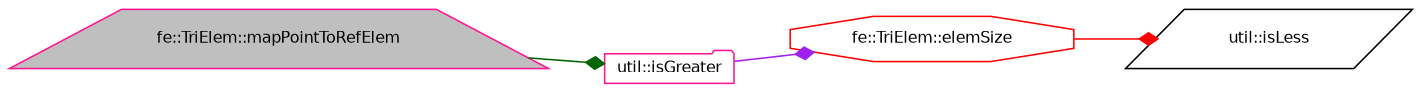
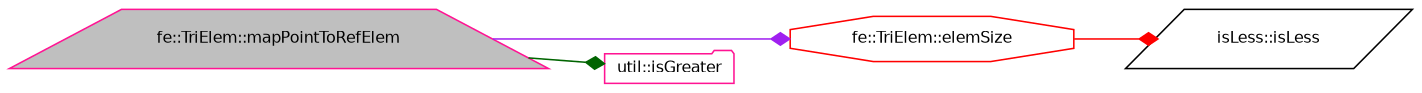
(1269, 39) -> (1269, 39)
(765, 58) -> (632, 39)
